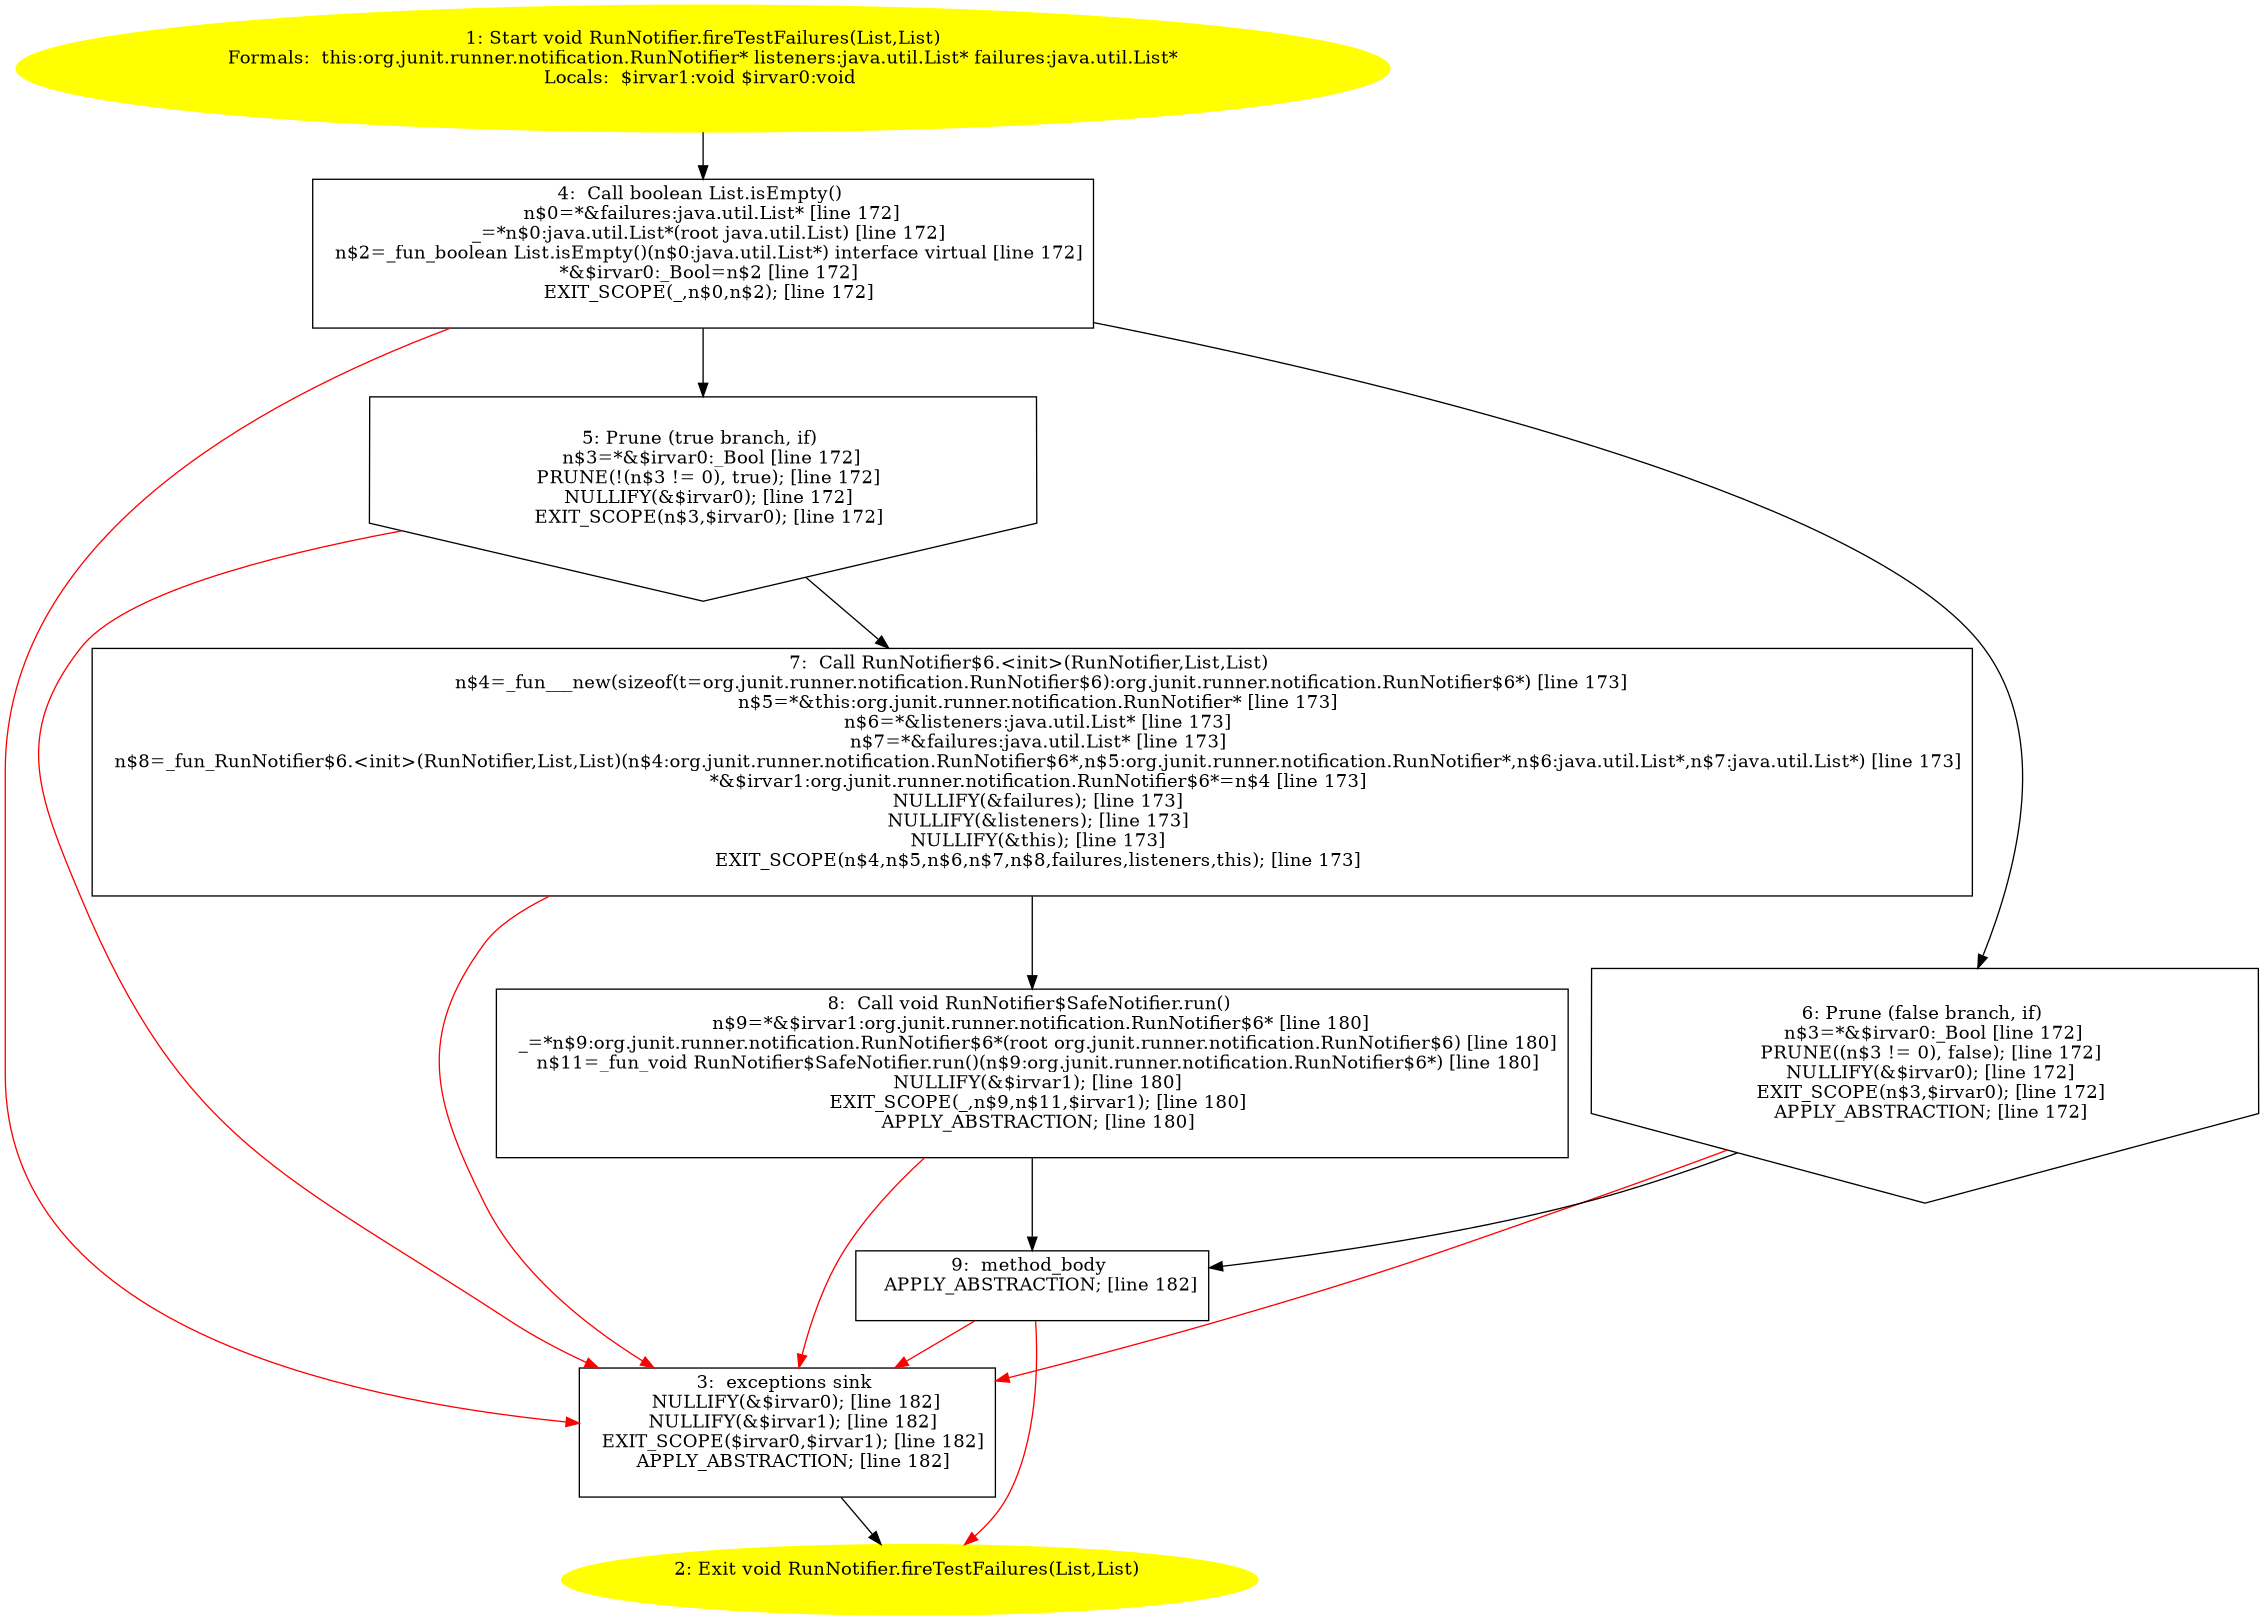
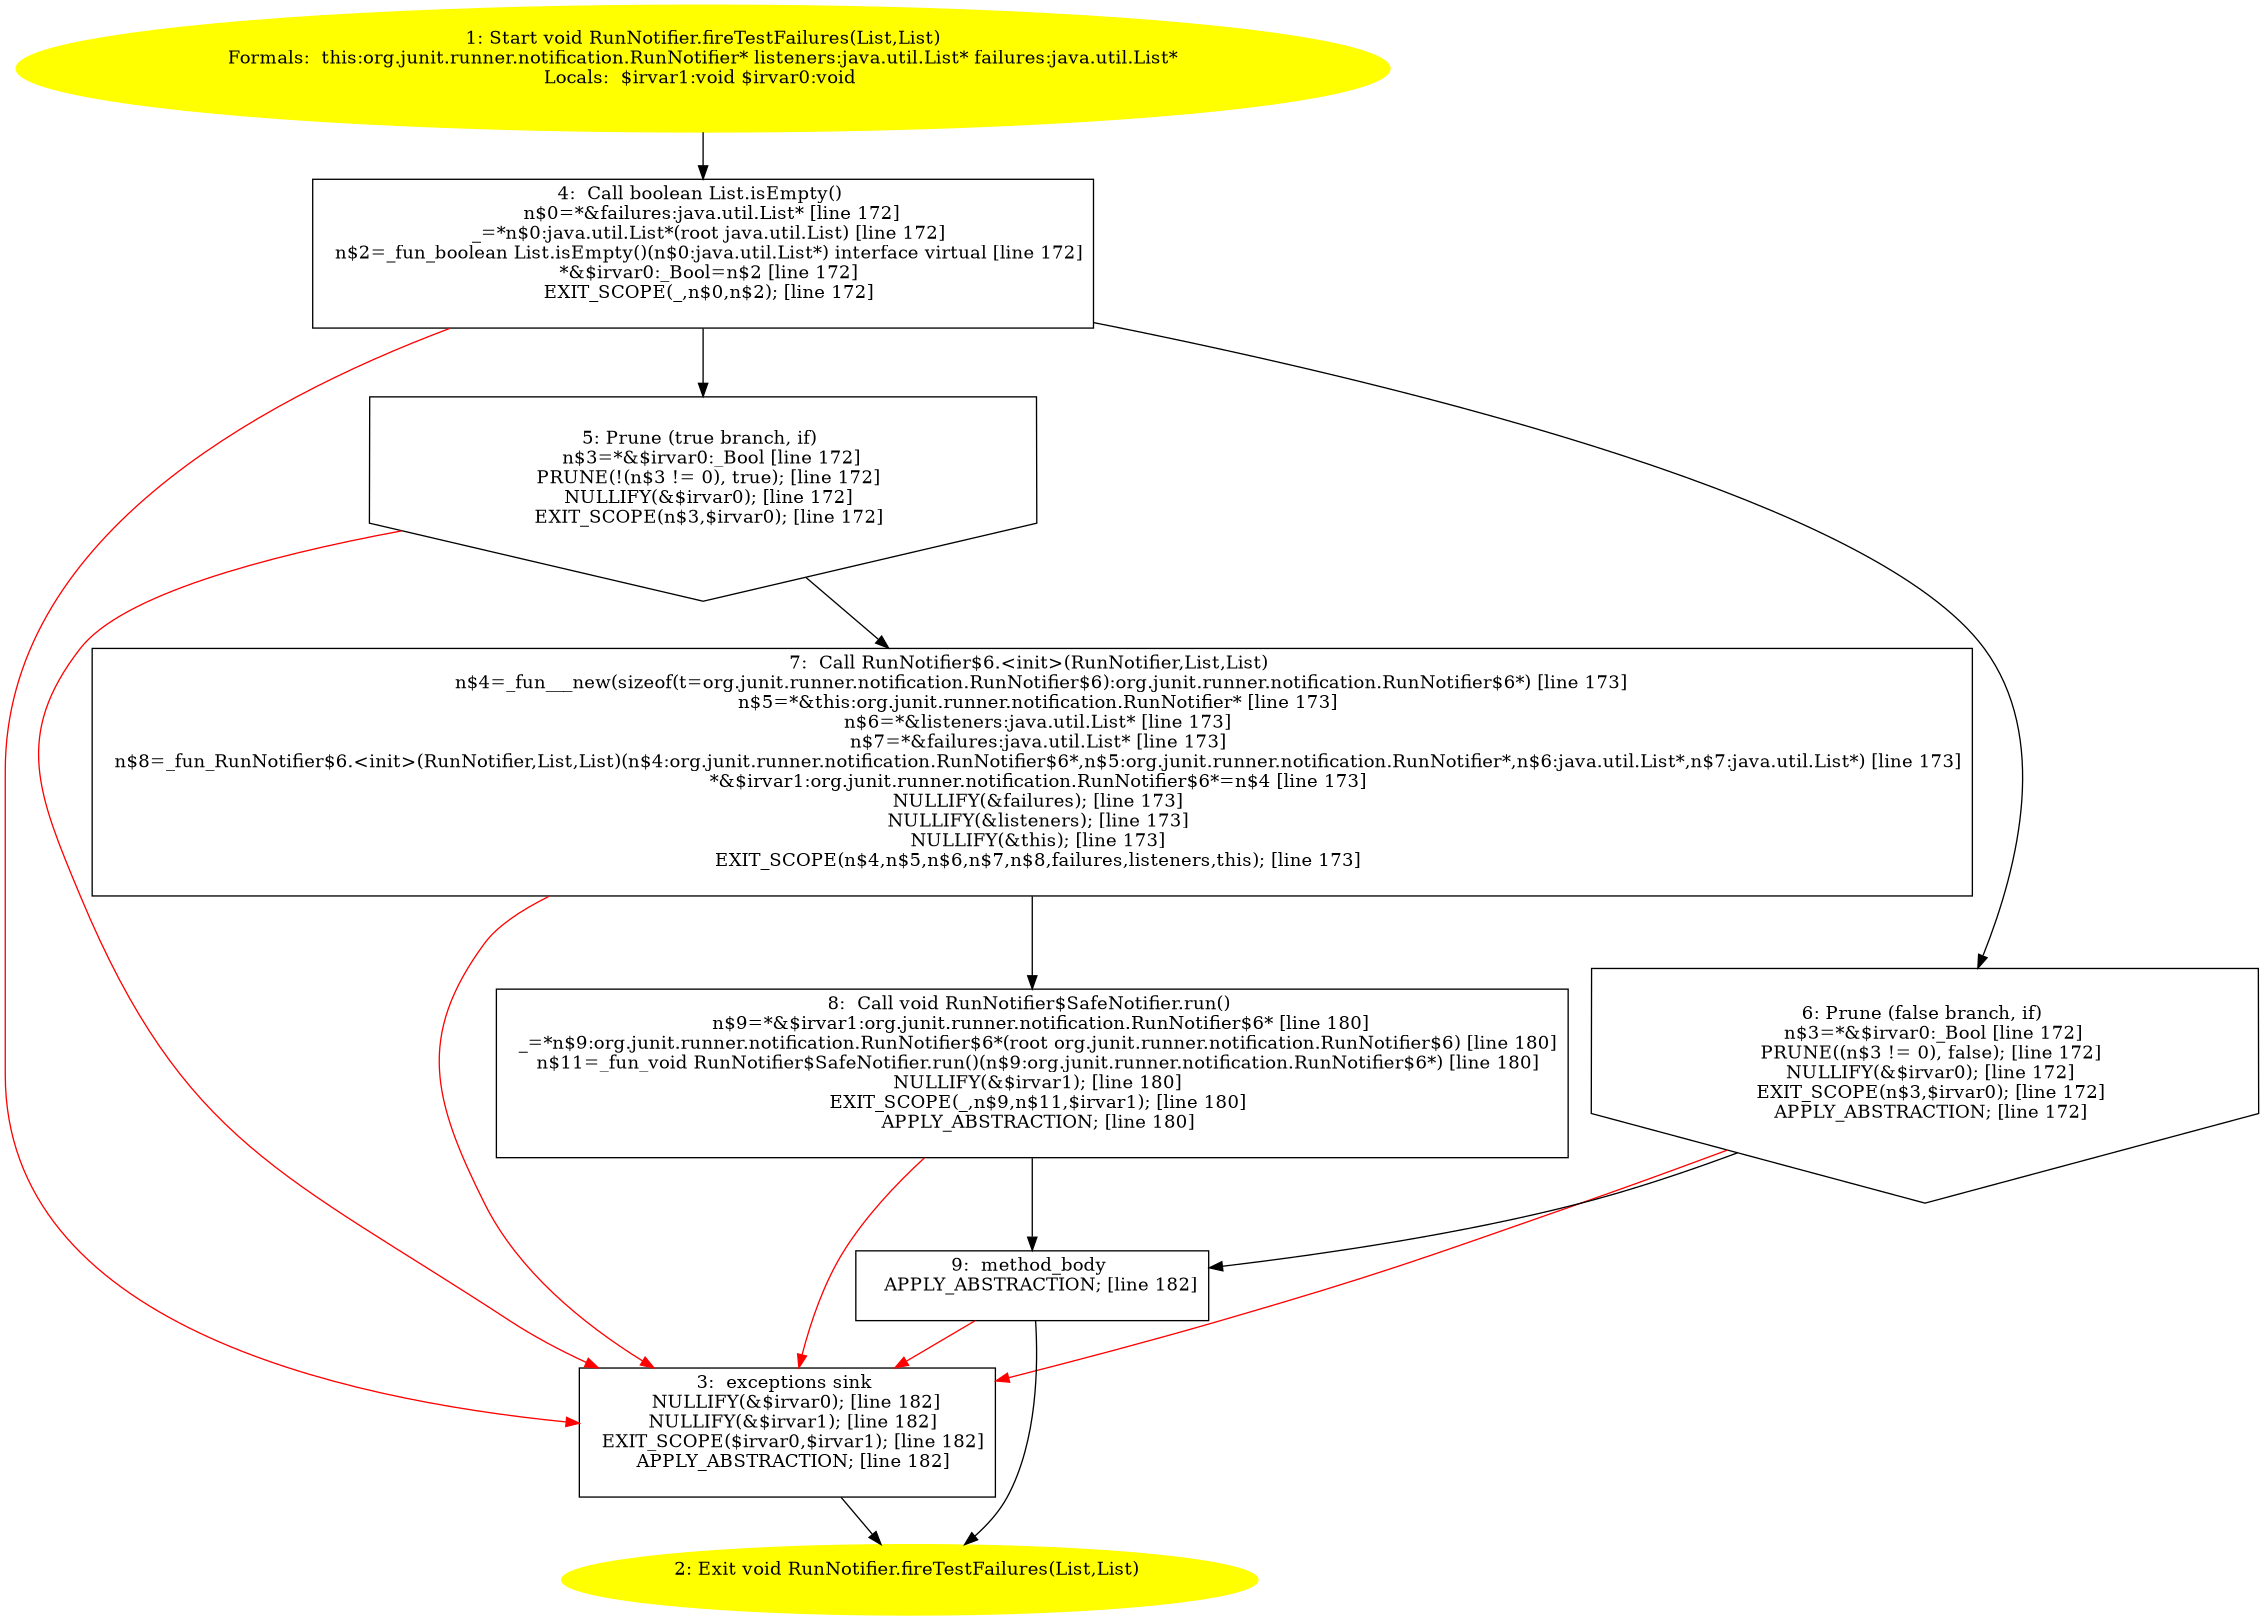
(1028, 1436) -> (1028, 1436)
